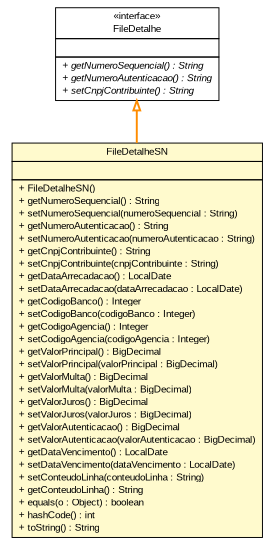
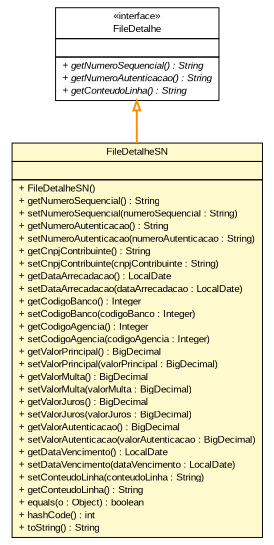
(128, 91) -> (125, 91)
